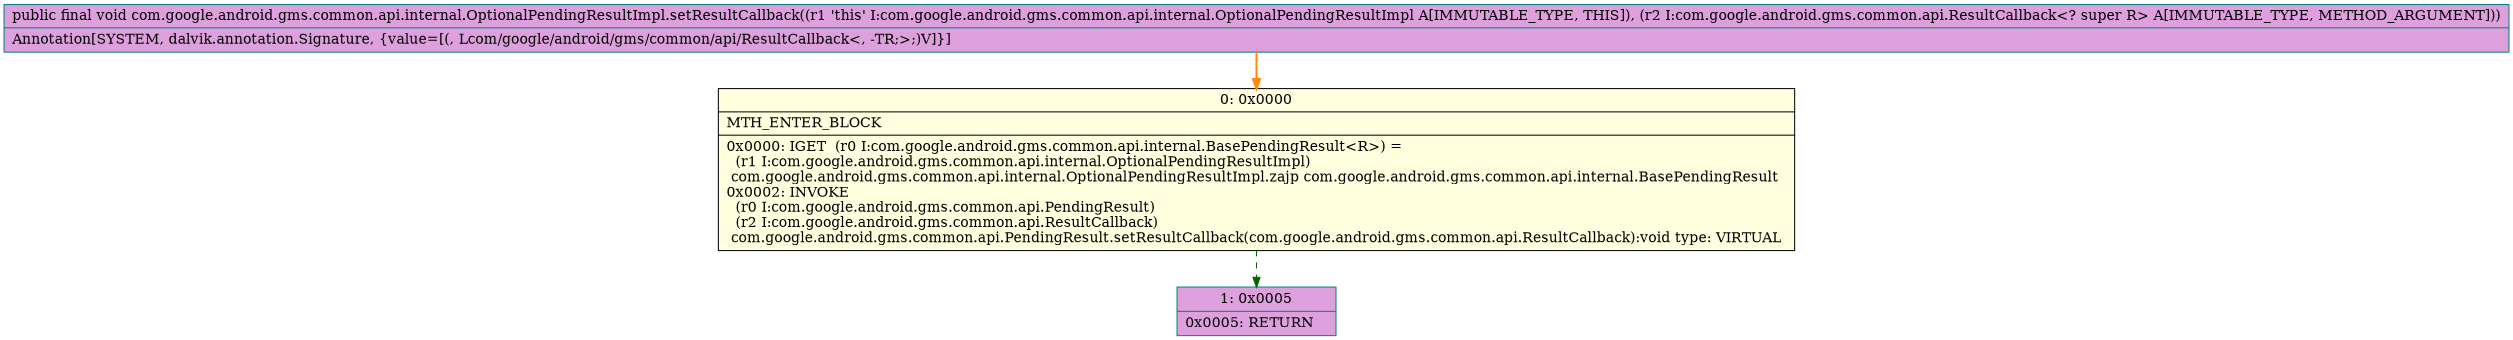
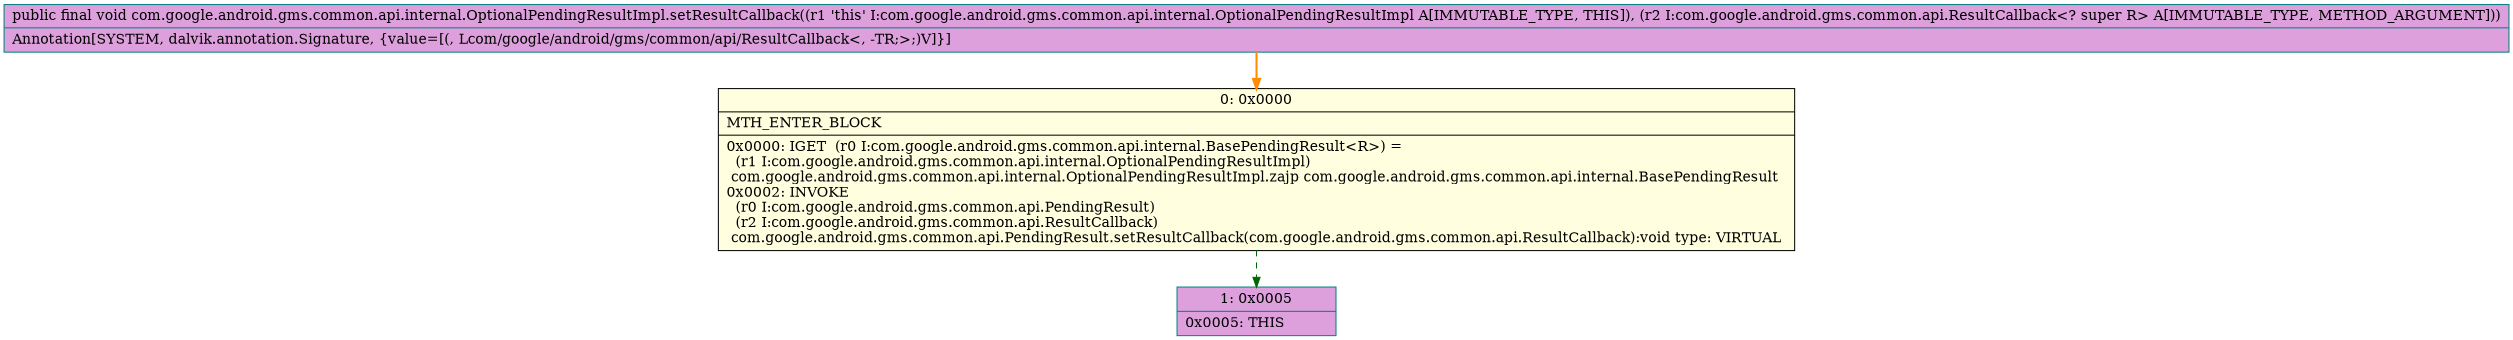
(1257, 323) -> (1242, 323)
